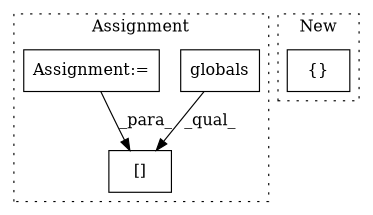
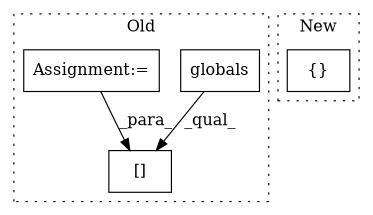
(141, 27) -> (141, 27)
